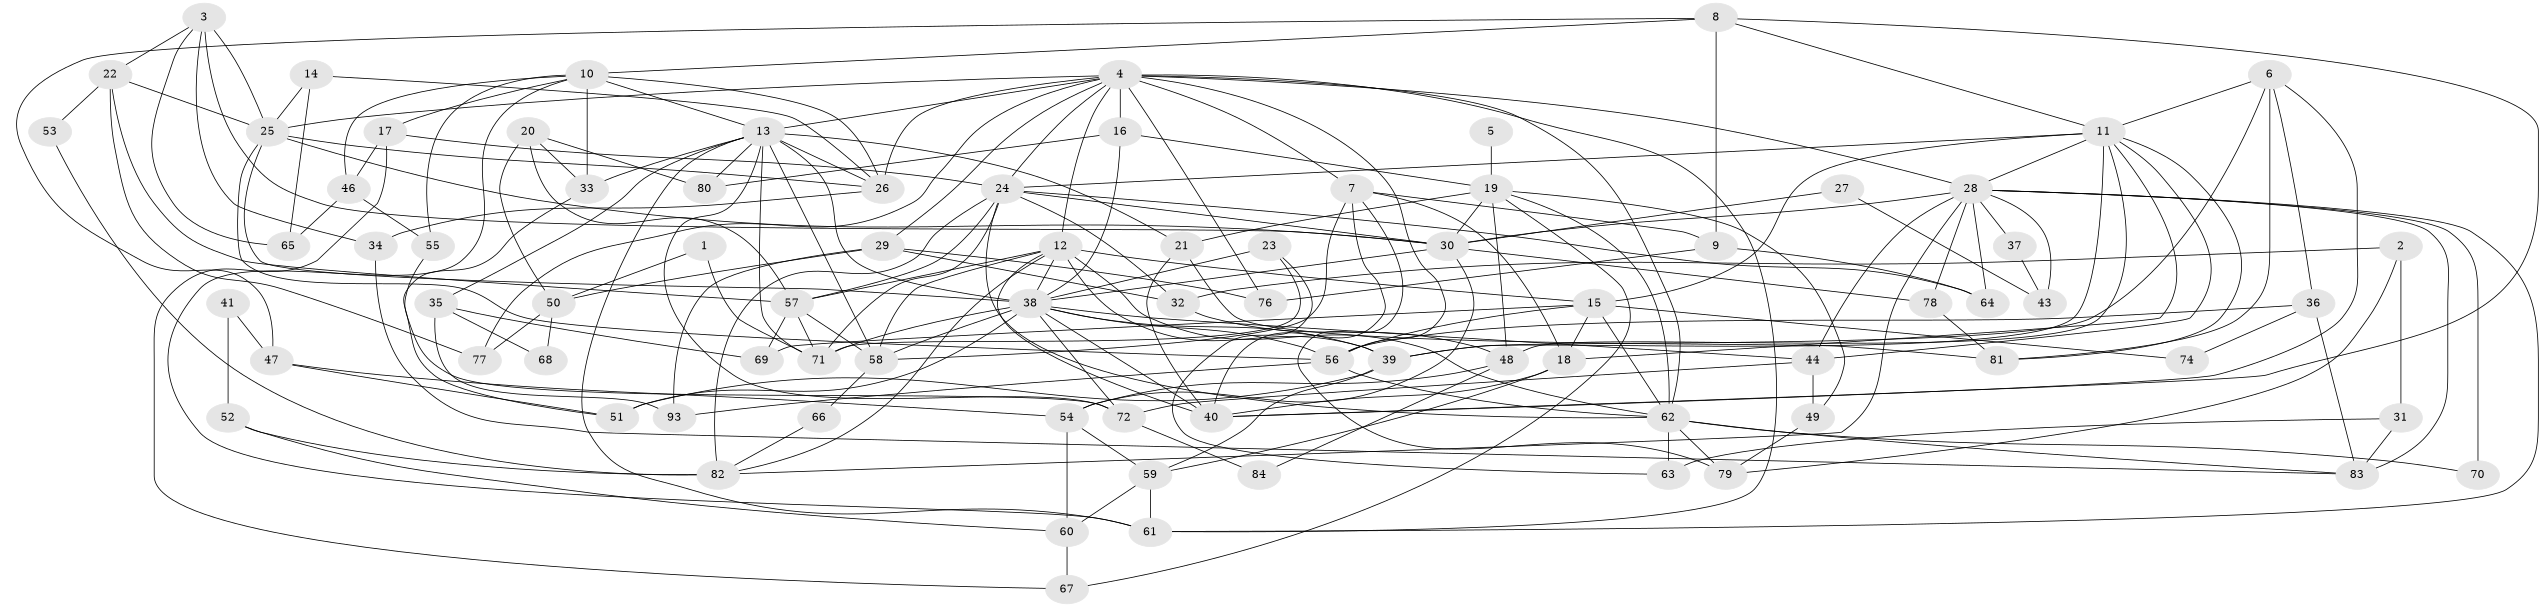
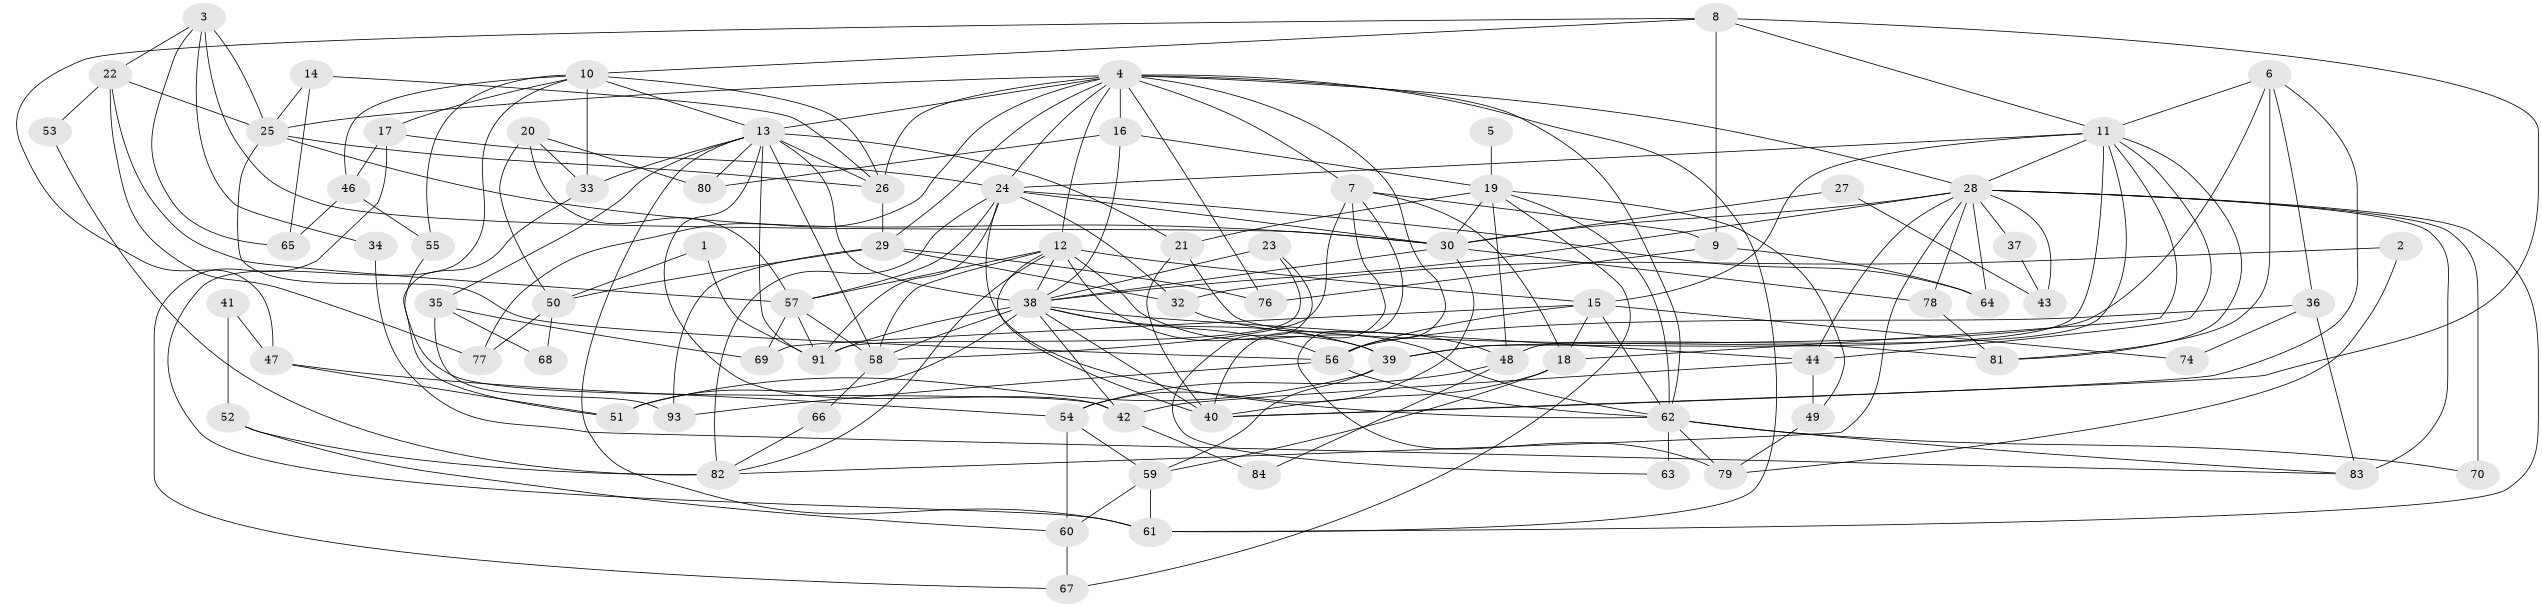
(637, 208) -> (883, 221)
(682, 286) -> (1480, 260)
(819, 361) -> (819, 361)
(1124, 418) -> (1124, 418)
(2401, 418) -> none
